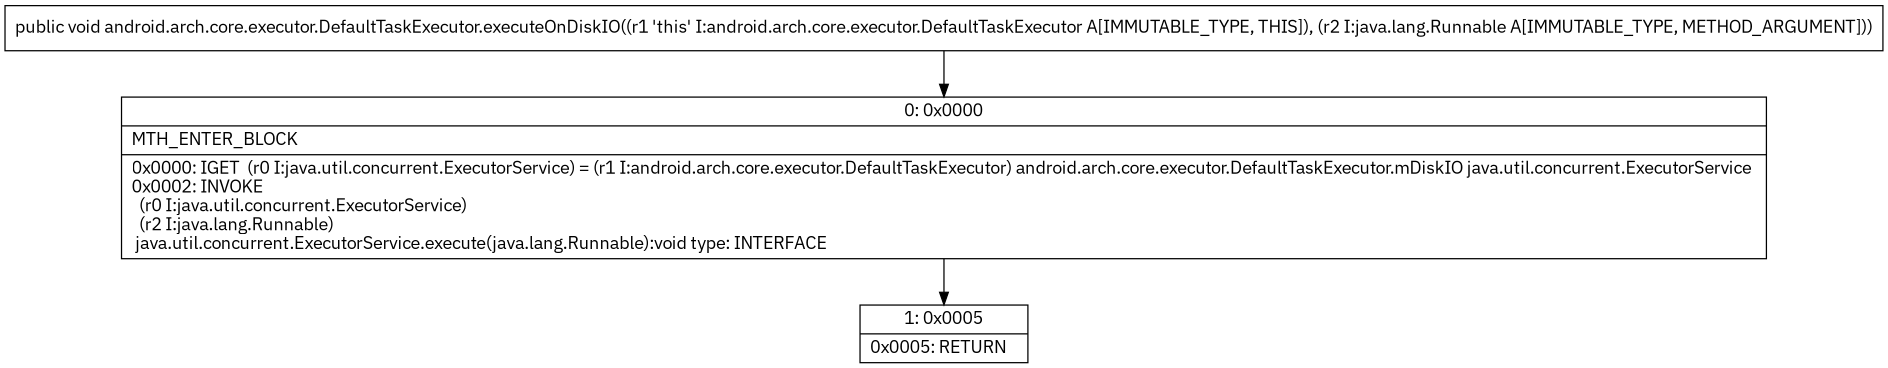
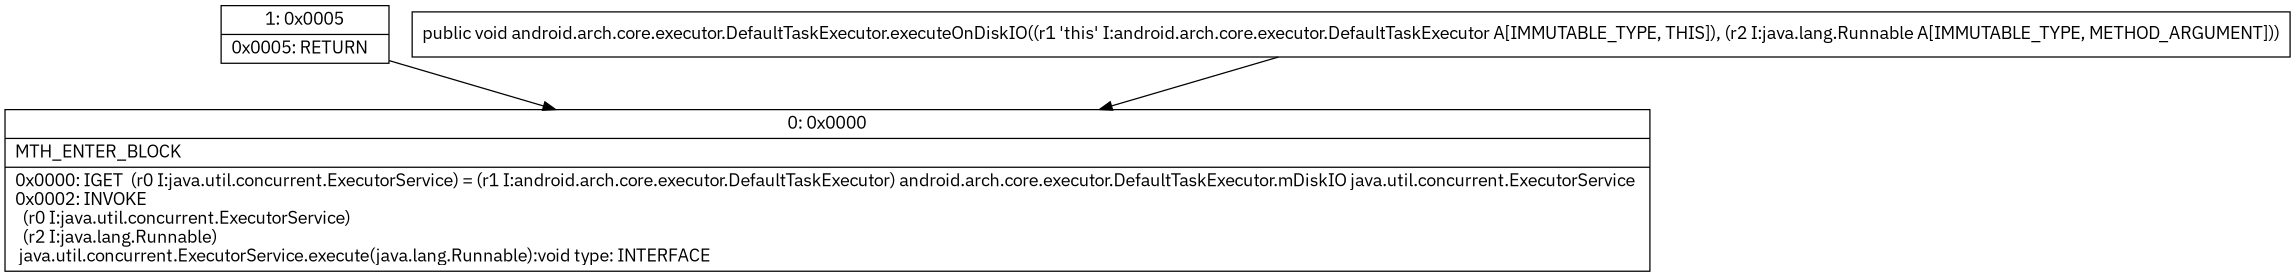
(944, 276) -> (466, 83)
